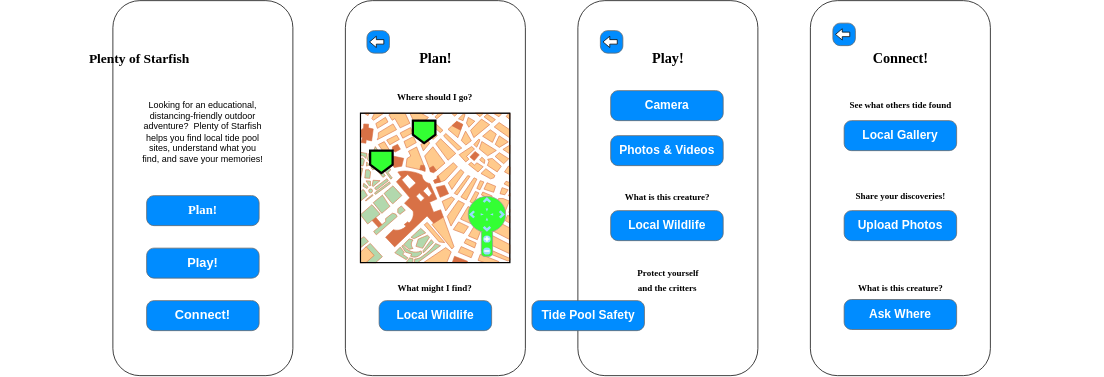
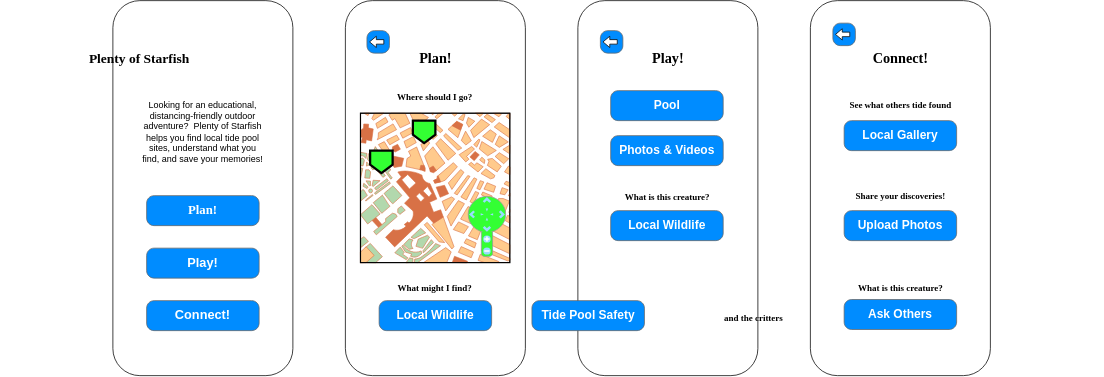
(667, 105) -> (667, 105)
(668, 270) -> none
(667, 285) -> (753, 315)
(900, 315) -> (900, 315)
